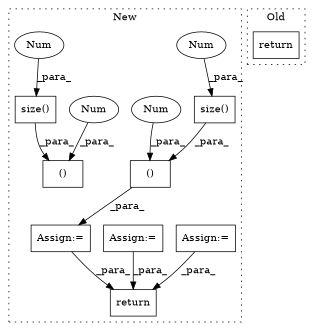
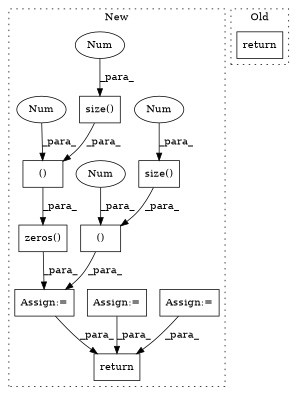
none -> (43, 238)
